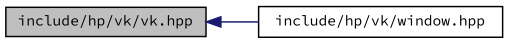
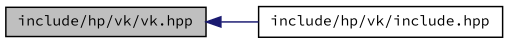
(381, 22) -> (381, 22)
